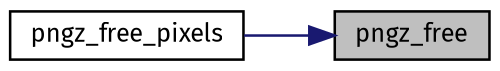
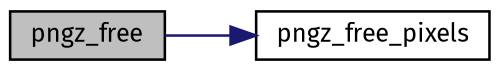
(277, 36) -> (197, 36)
